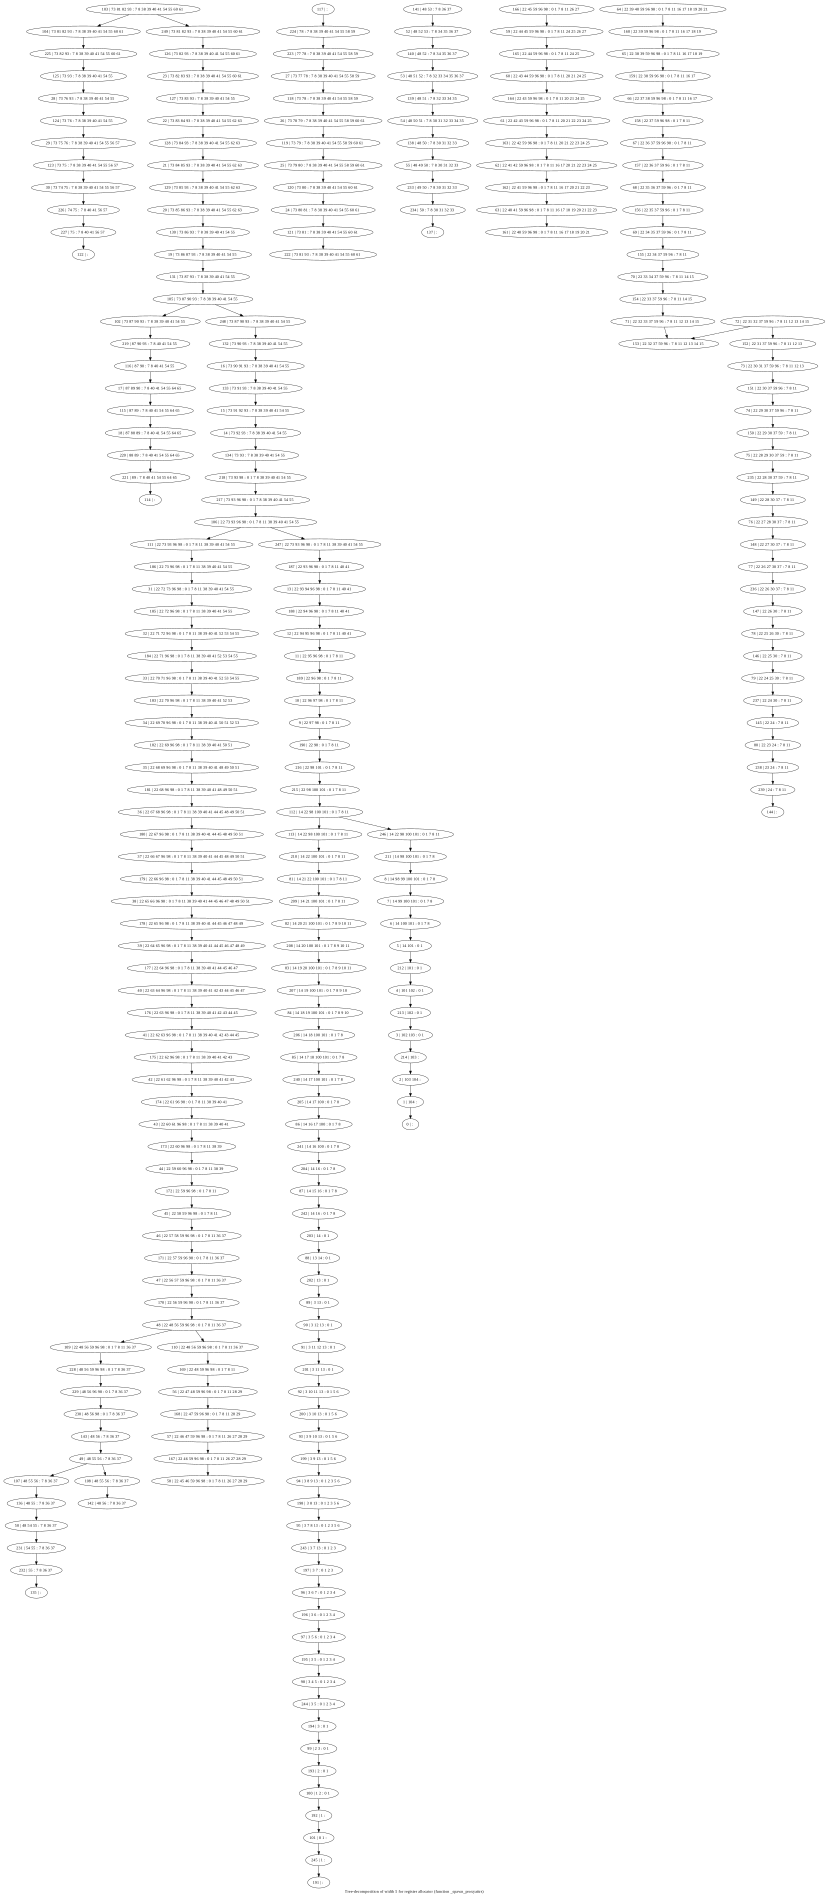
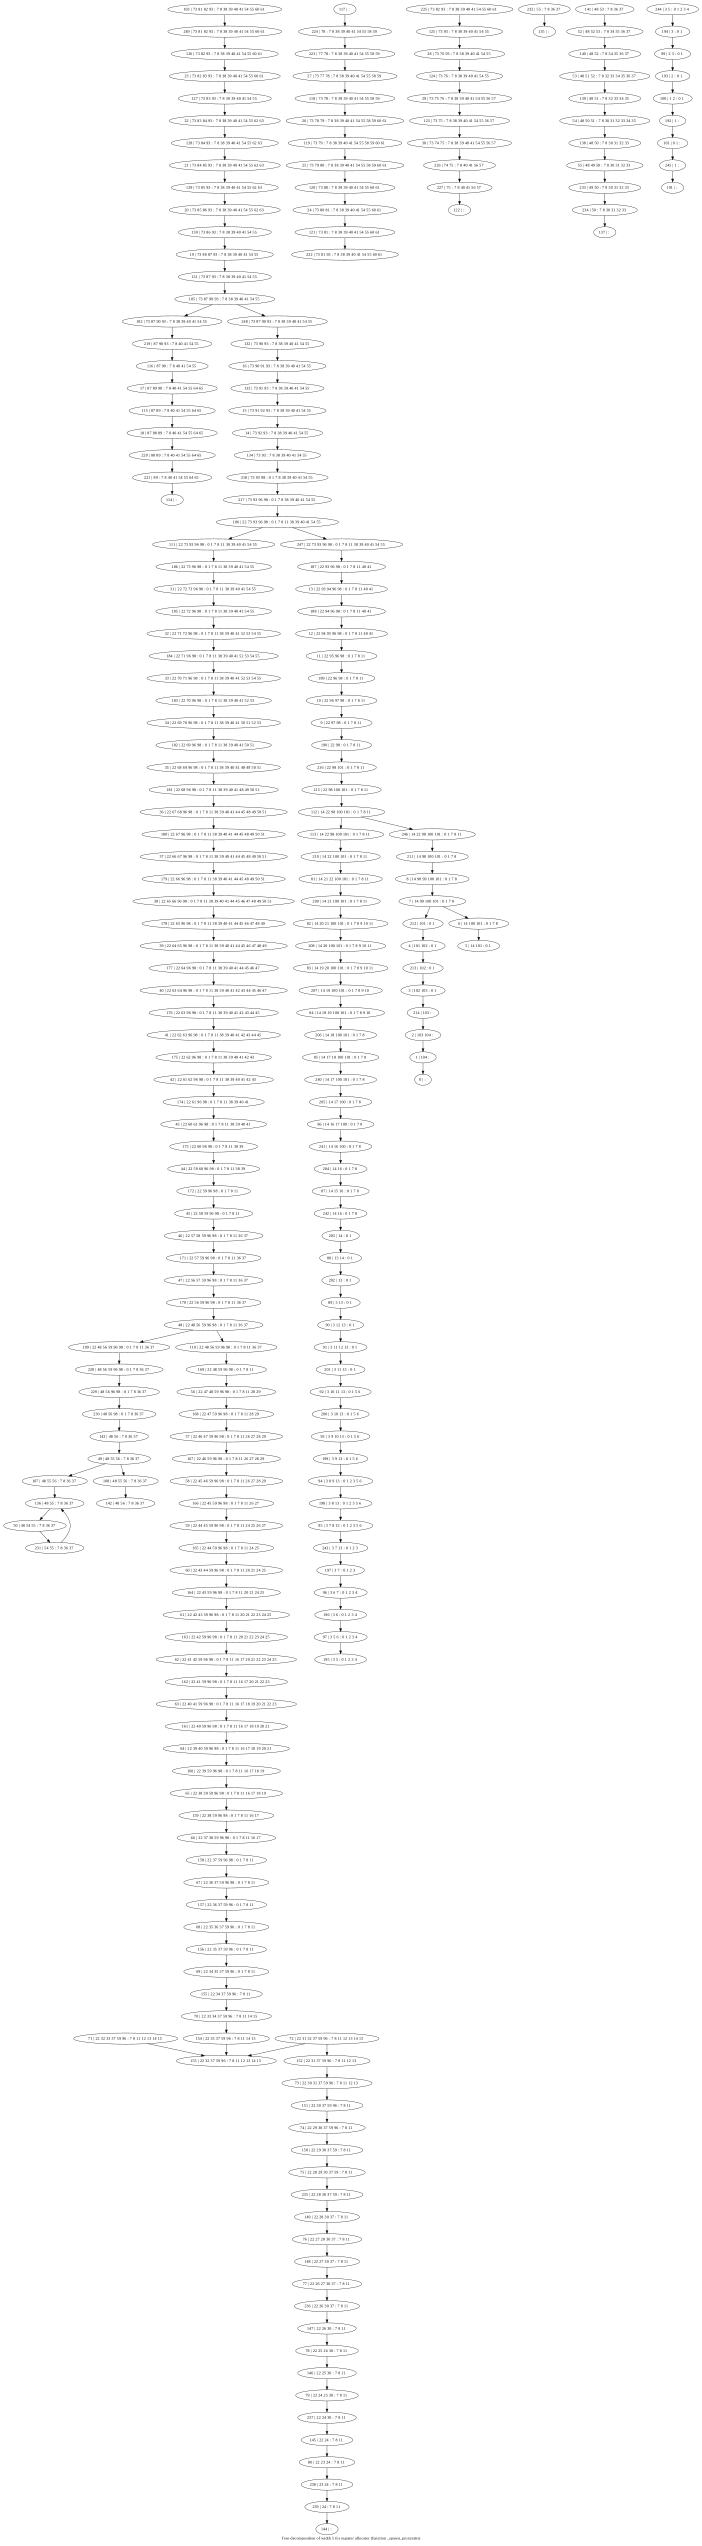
(83, 32) -> none
(663, 309) -> (226, 2048)
(410, 956) -> (428, 911)
none -> (226, 1491)
(36, 1558) -> (70, 1527)
(319, 1682) -> none
none -> (226, 1736)
